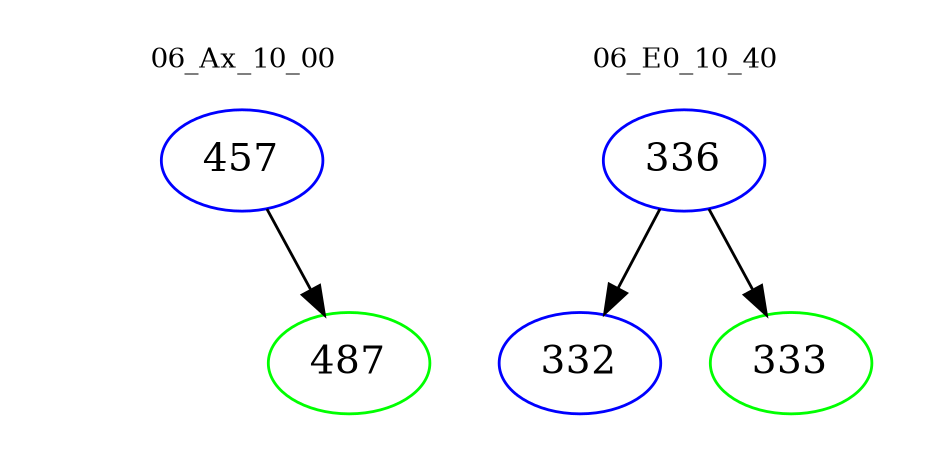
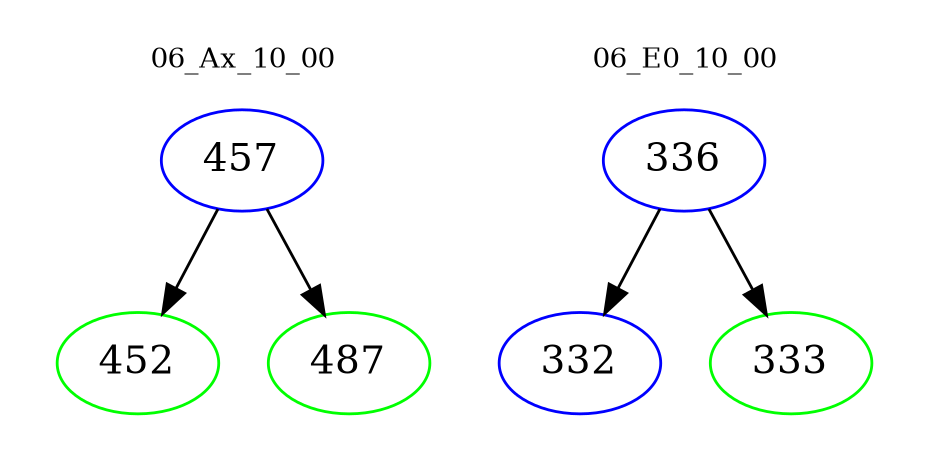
(686, 61) -> (686, 61)
none -> (138, 363)
